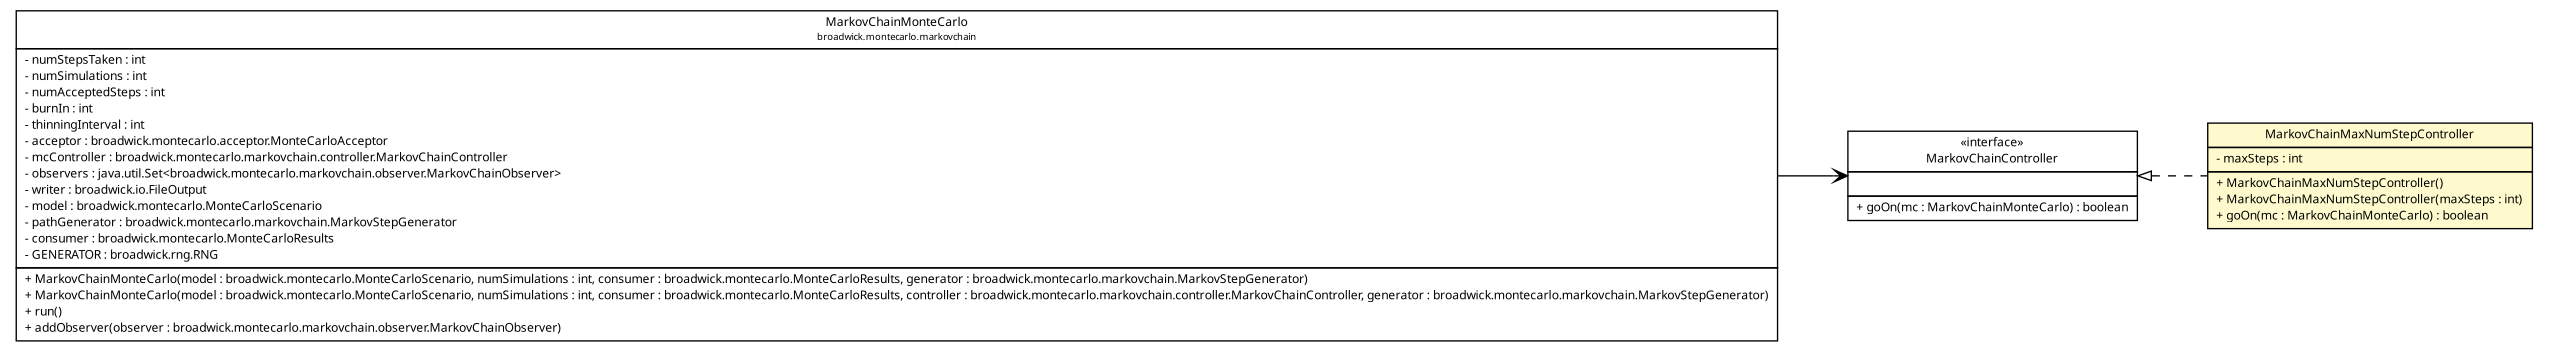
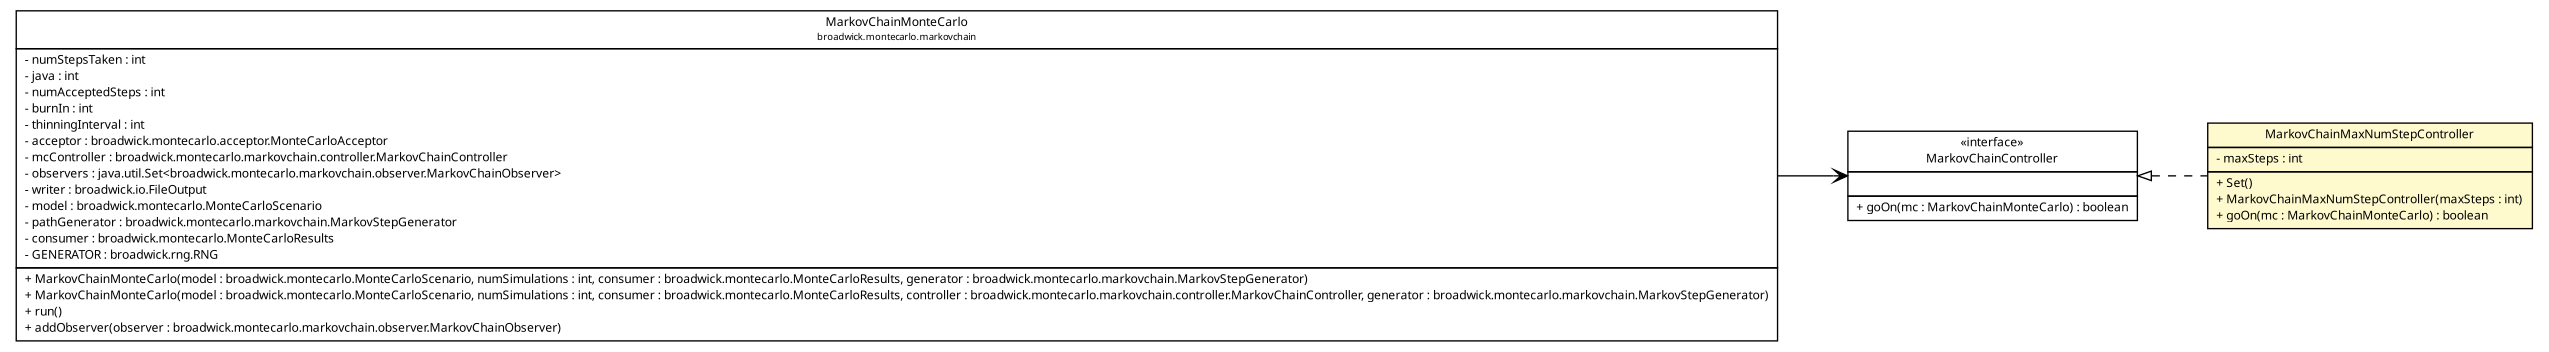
(86, 76) -> (52, 76)
(2330, 183) -> (2235, 183)
